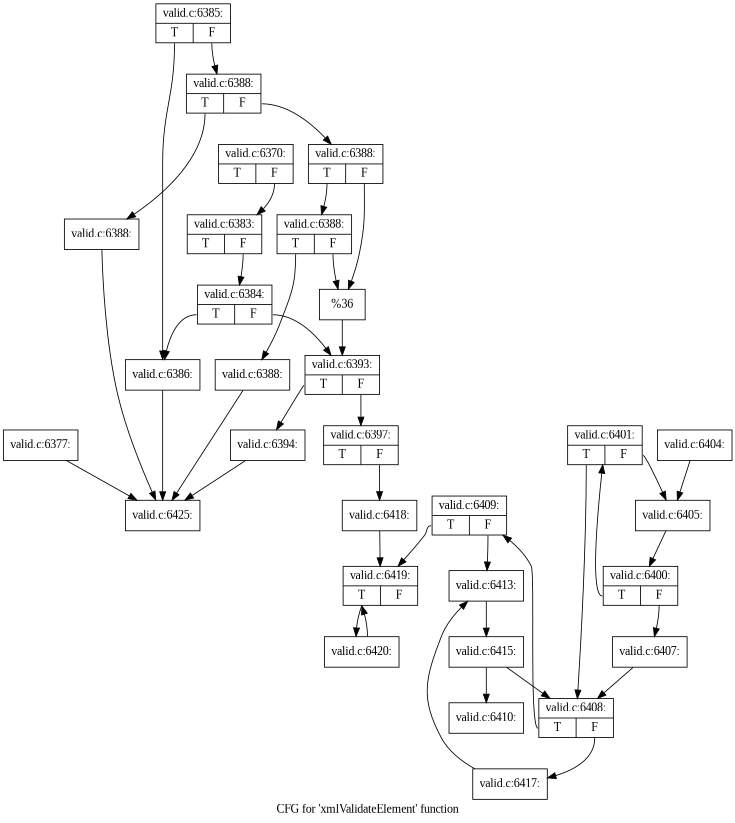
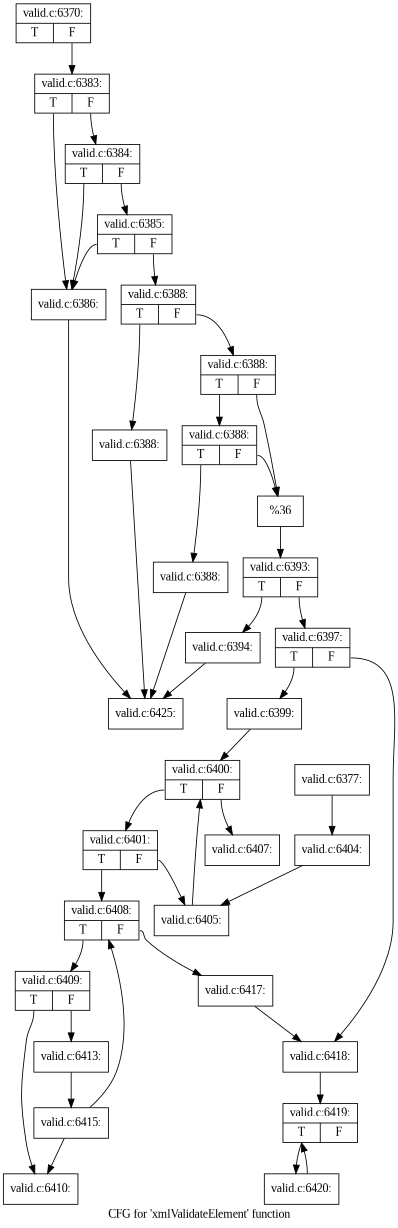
none -> (57, 197)
(303, 325) -> (122, 195)
(98, 478) -> (332, 811)
(418, 543) -> (22, 1088)
(619, 680) -> none
(427, 693) -> (275, 1021)
none -> (264, 714)
